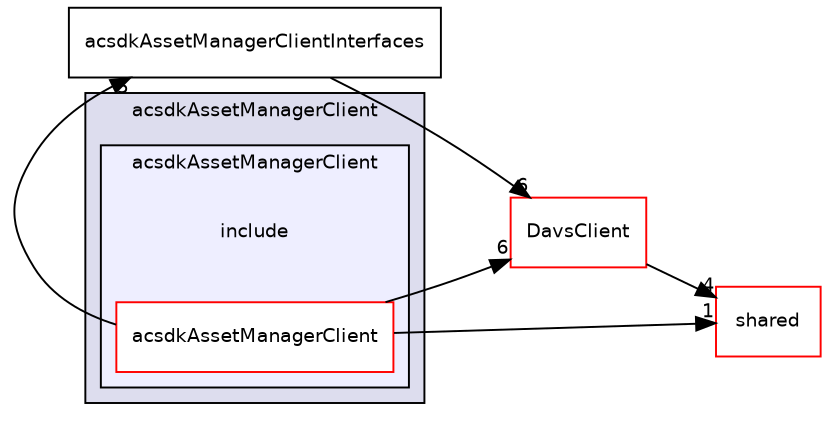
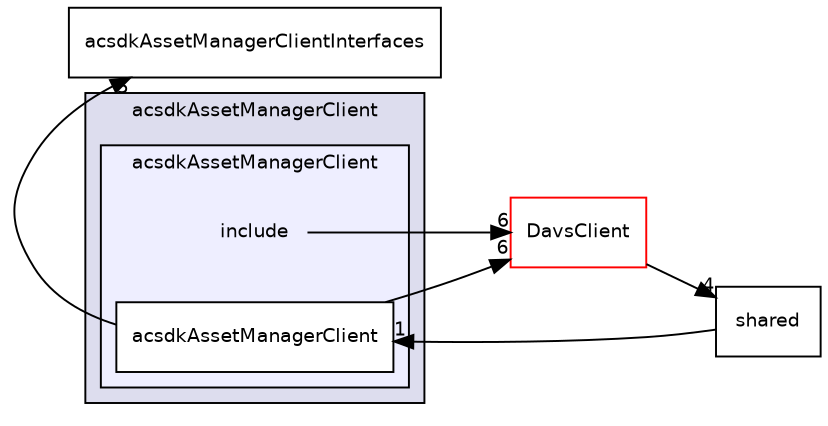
(411, 120) -> (394, 232)
(768, 322) -> (768, 322)
(545, 328) -> (565, 341)
(255, 337) -> (255, 337)
